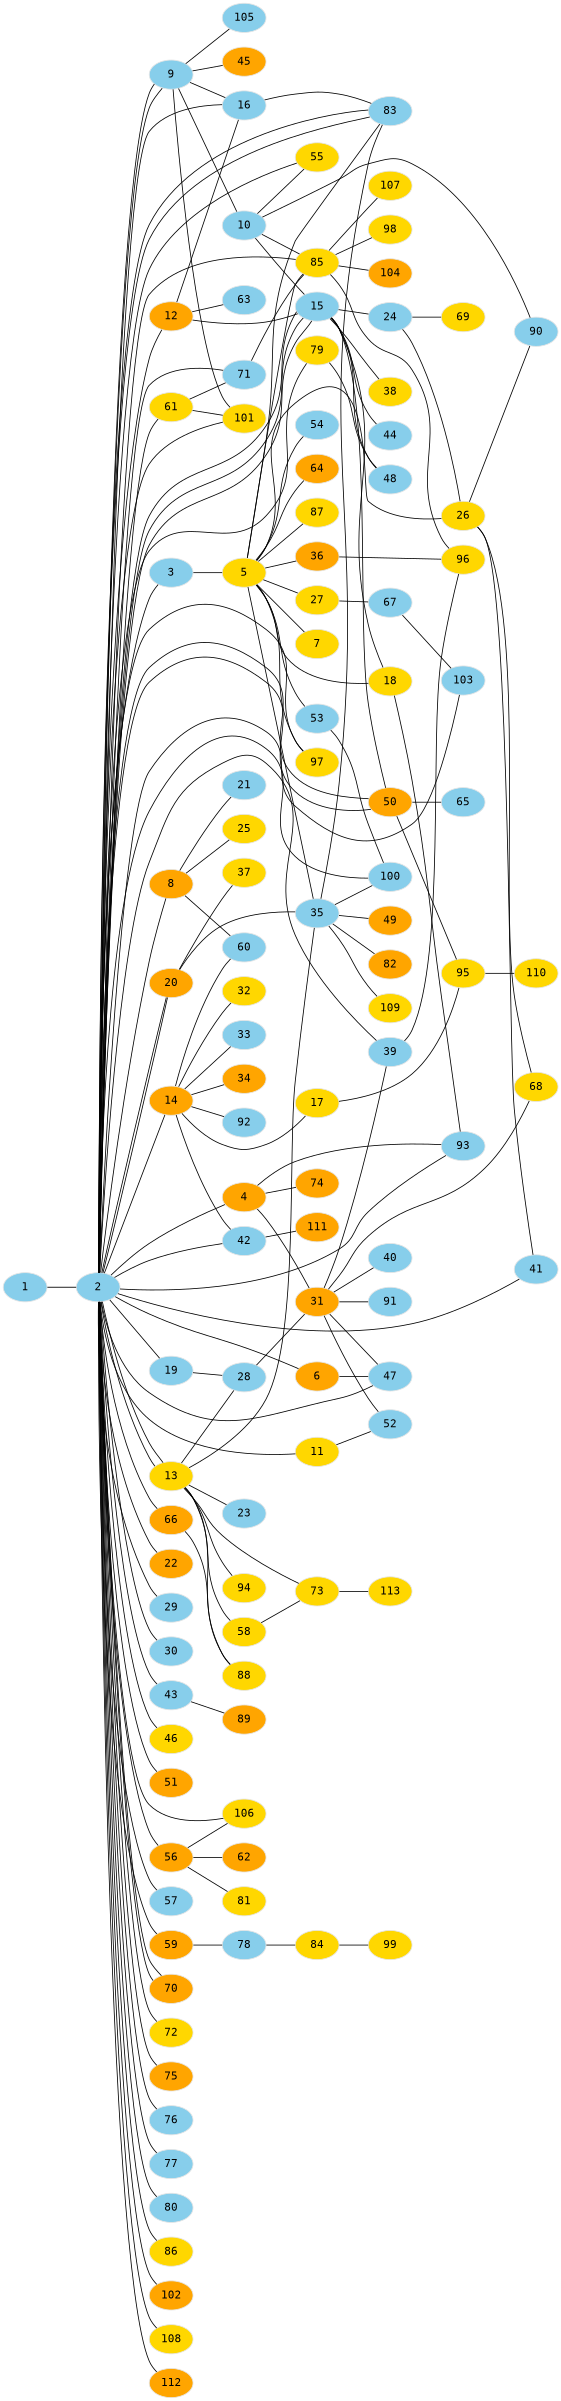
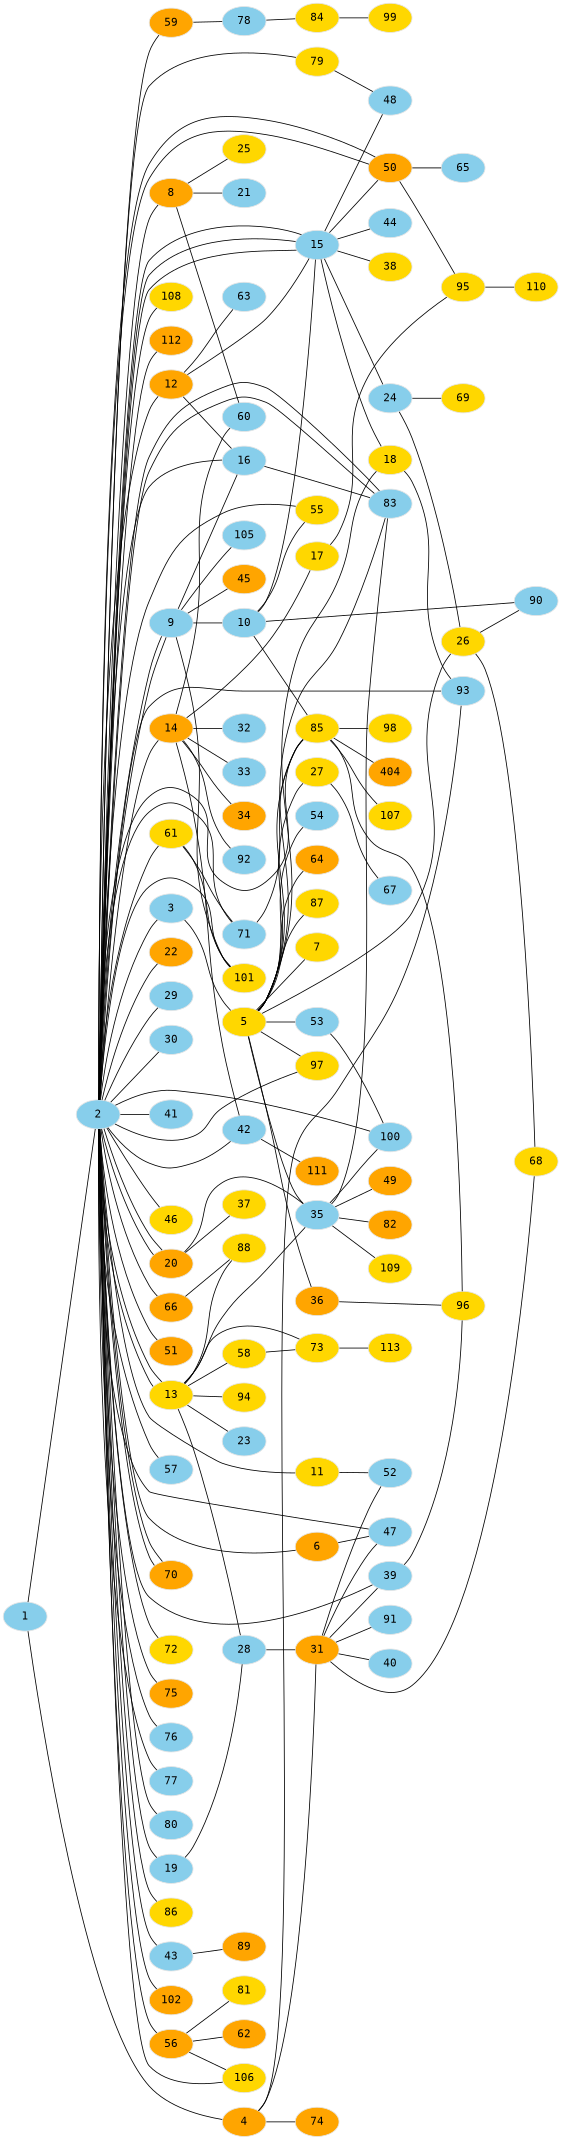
(390, 273) -> (390, 772)
(463, 681) -> none
(244, 991) -> (244, 728)
(511, 1018) -> none
(164, 1234) -> (79, 1904)
